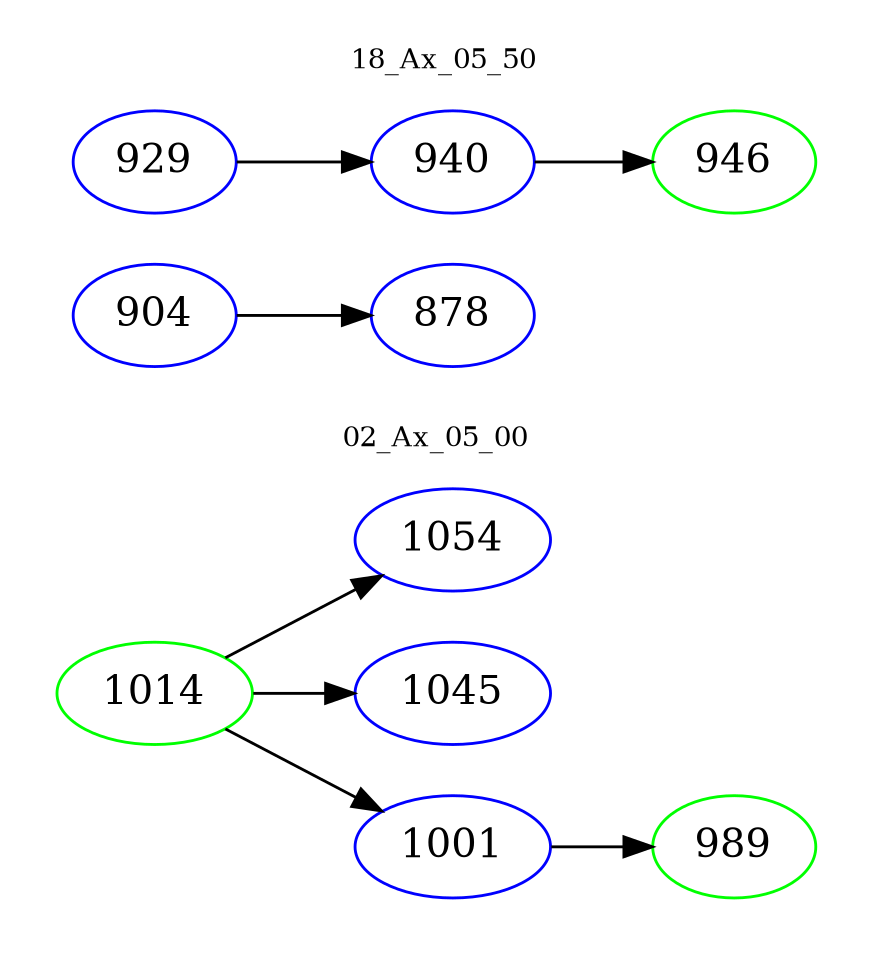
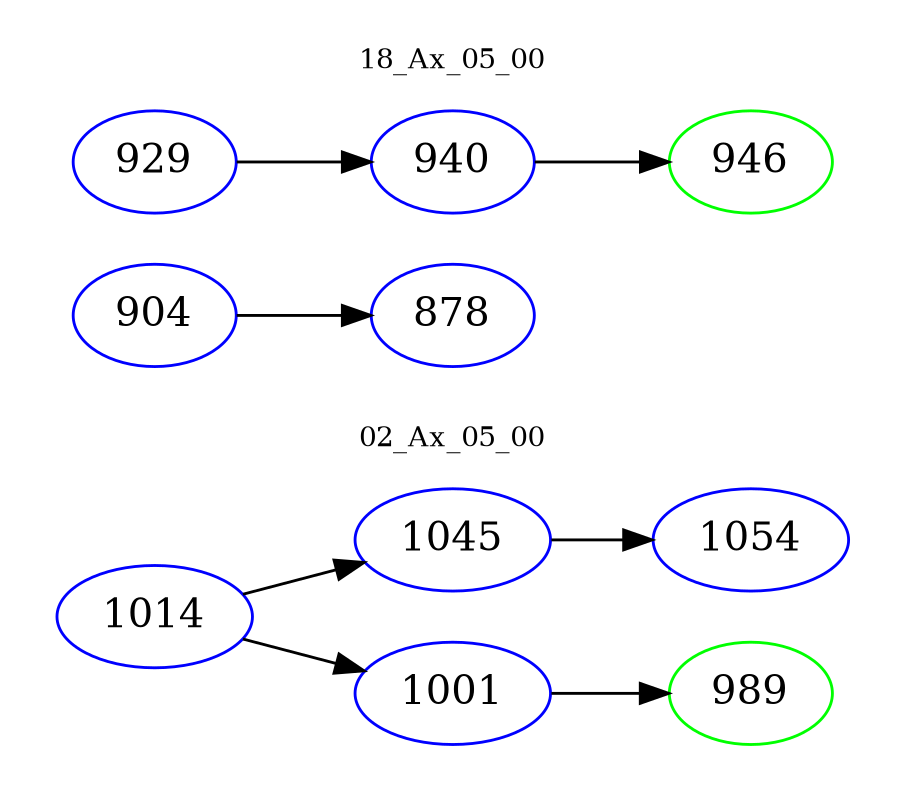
(444, 61) -> (453, 61)
(291, 623) -> (587, 540)
(155, 693) -> (155, 617)
